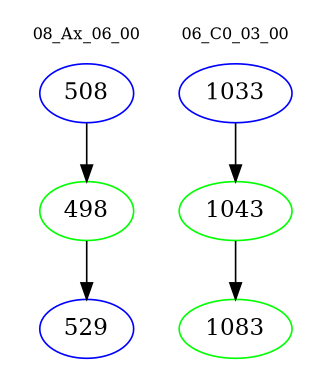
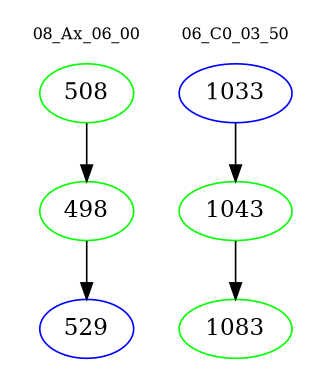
(236, 35) -> (236, 35)
(87, 93) -> (87, 93)
